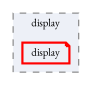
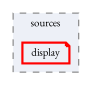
(46, 24) -> (46, 24)
